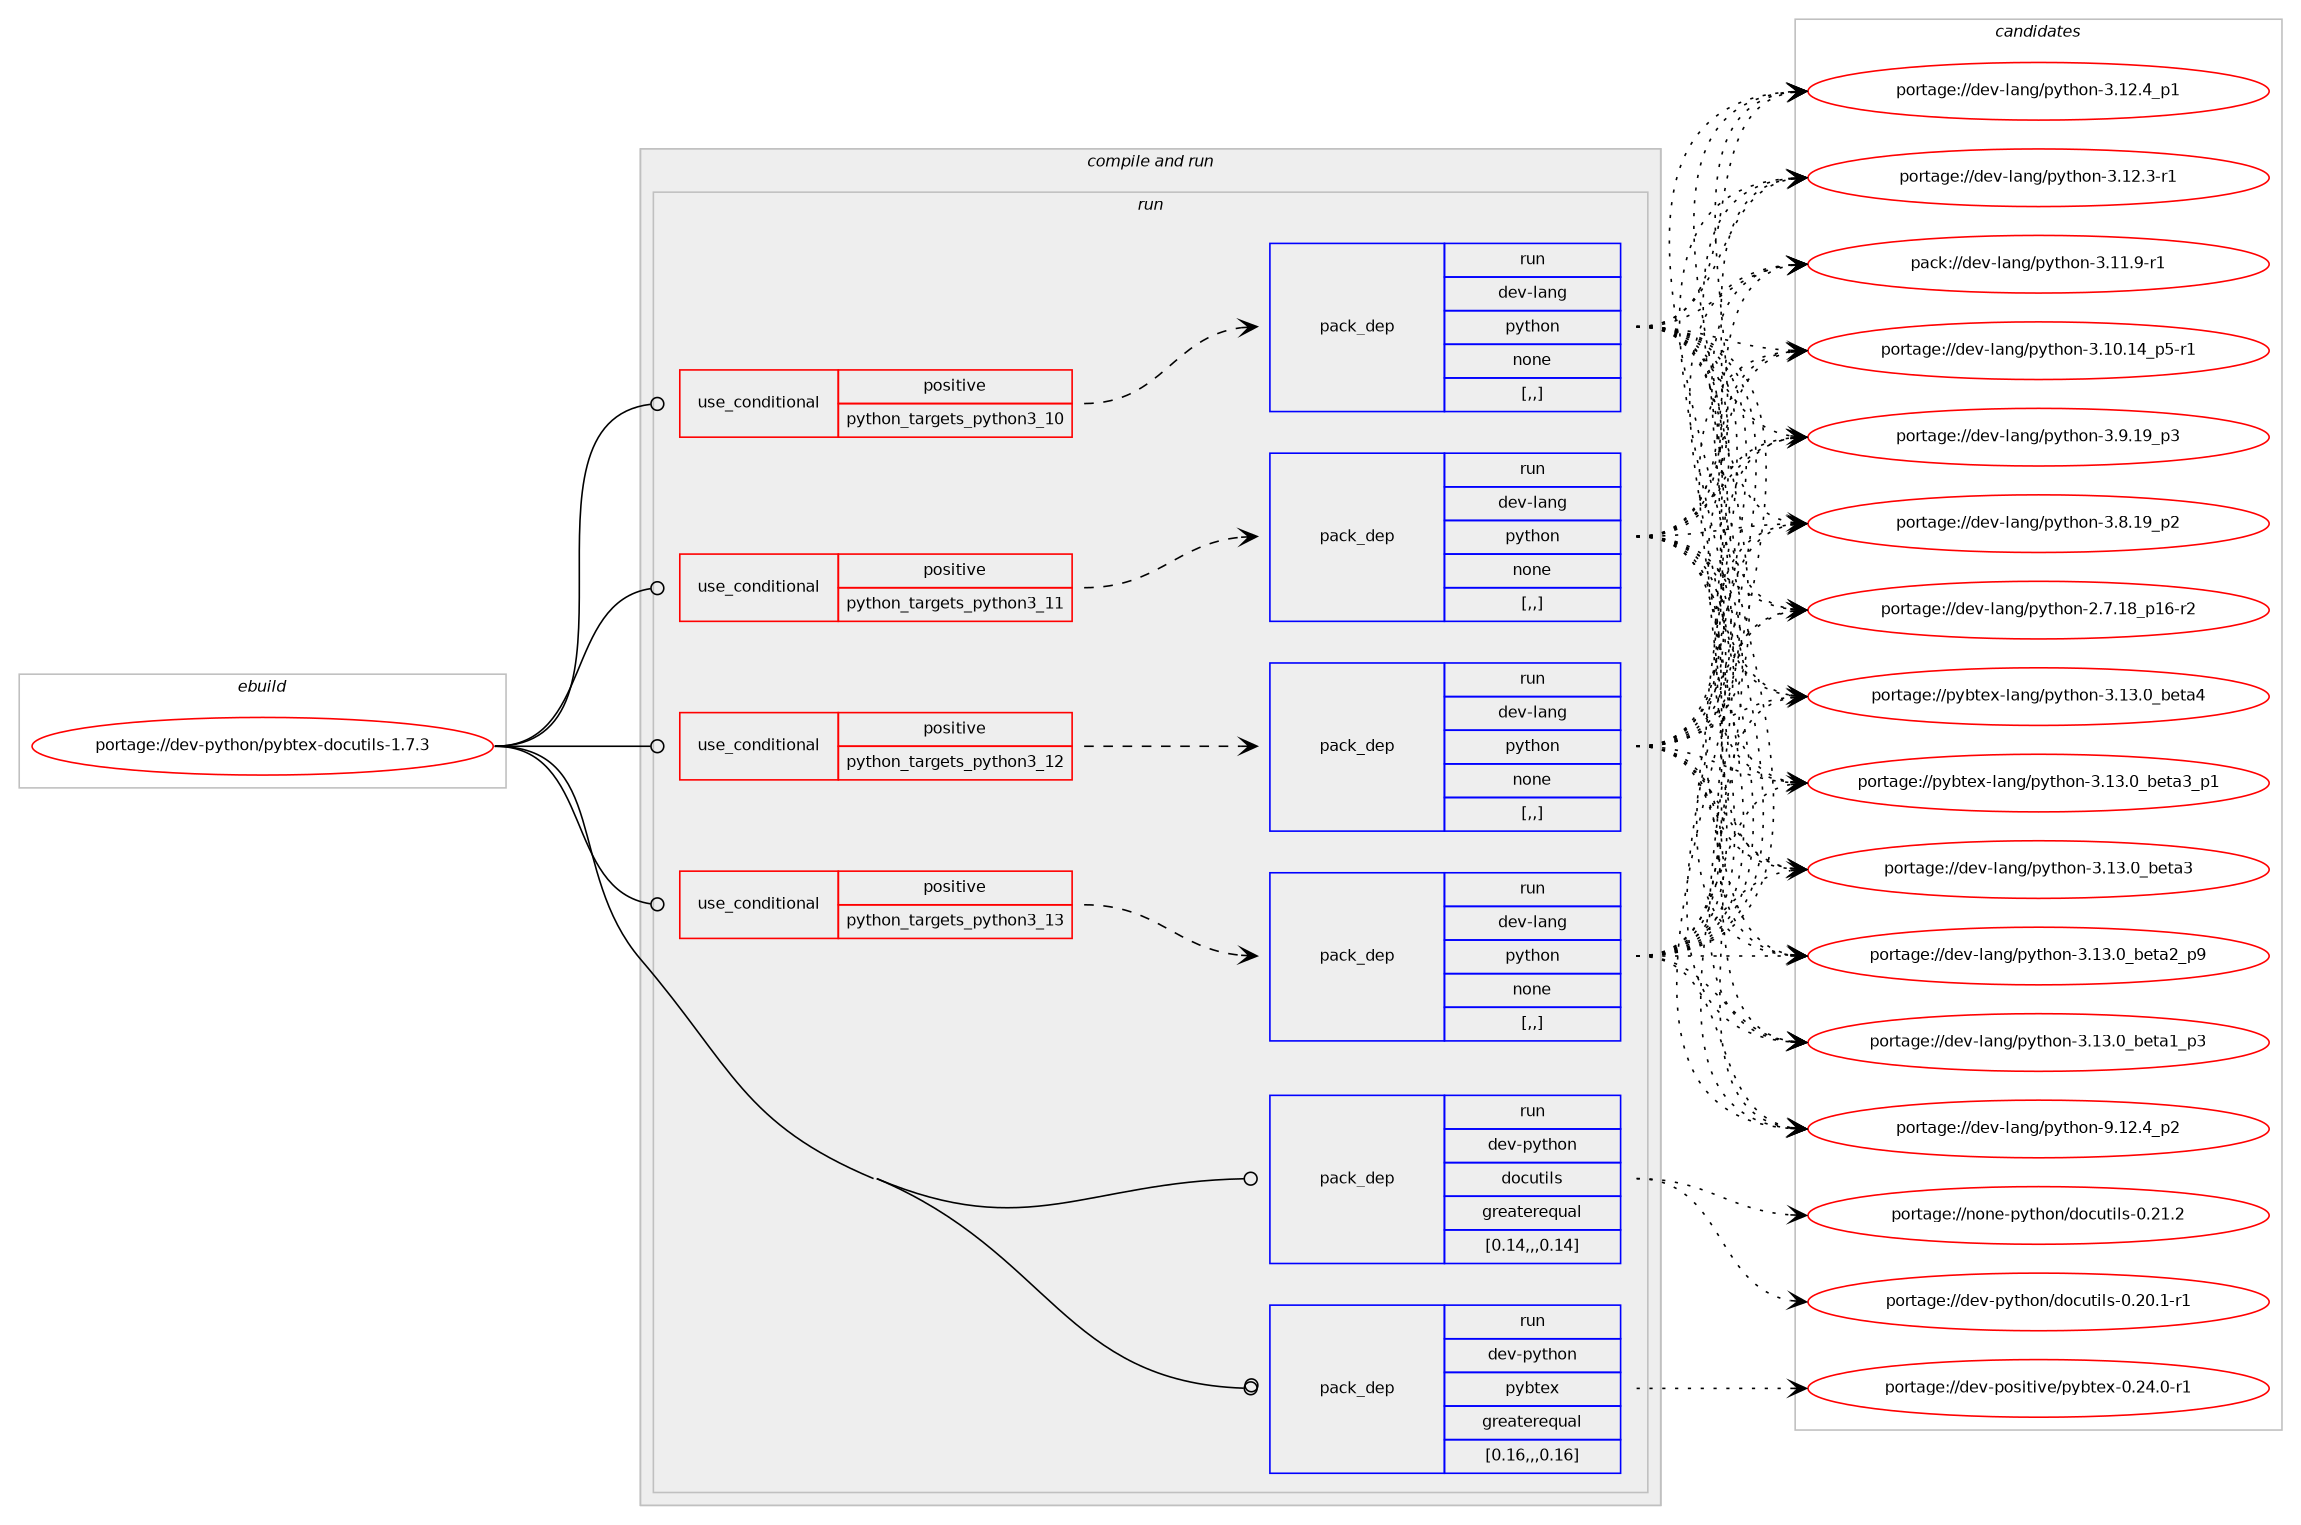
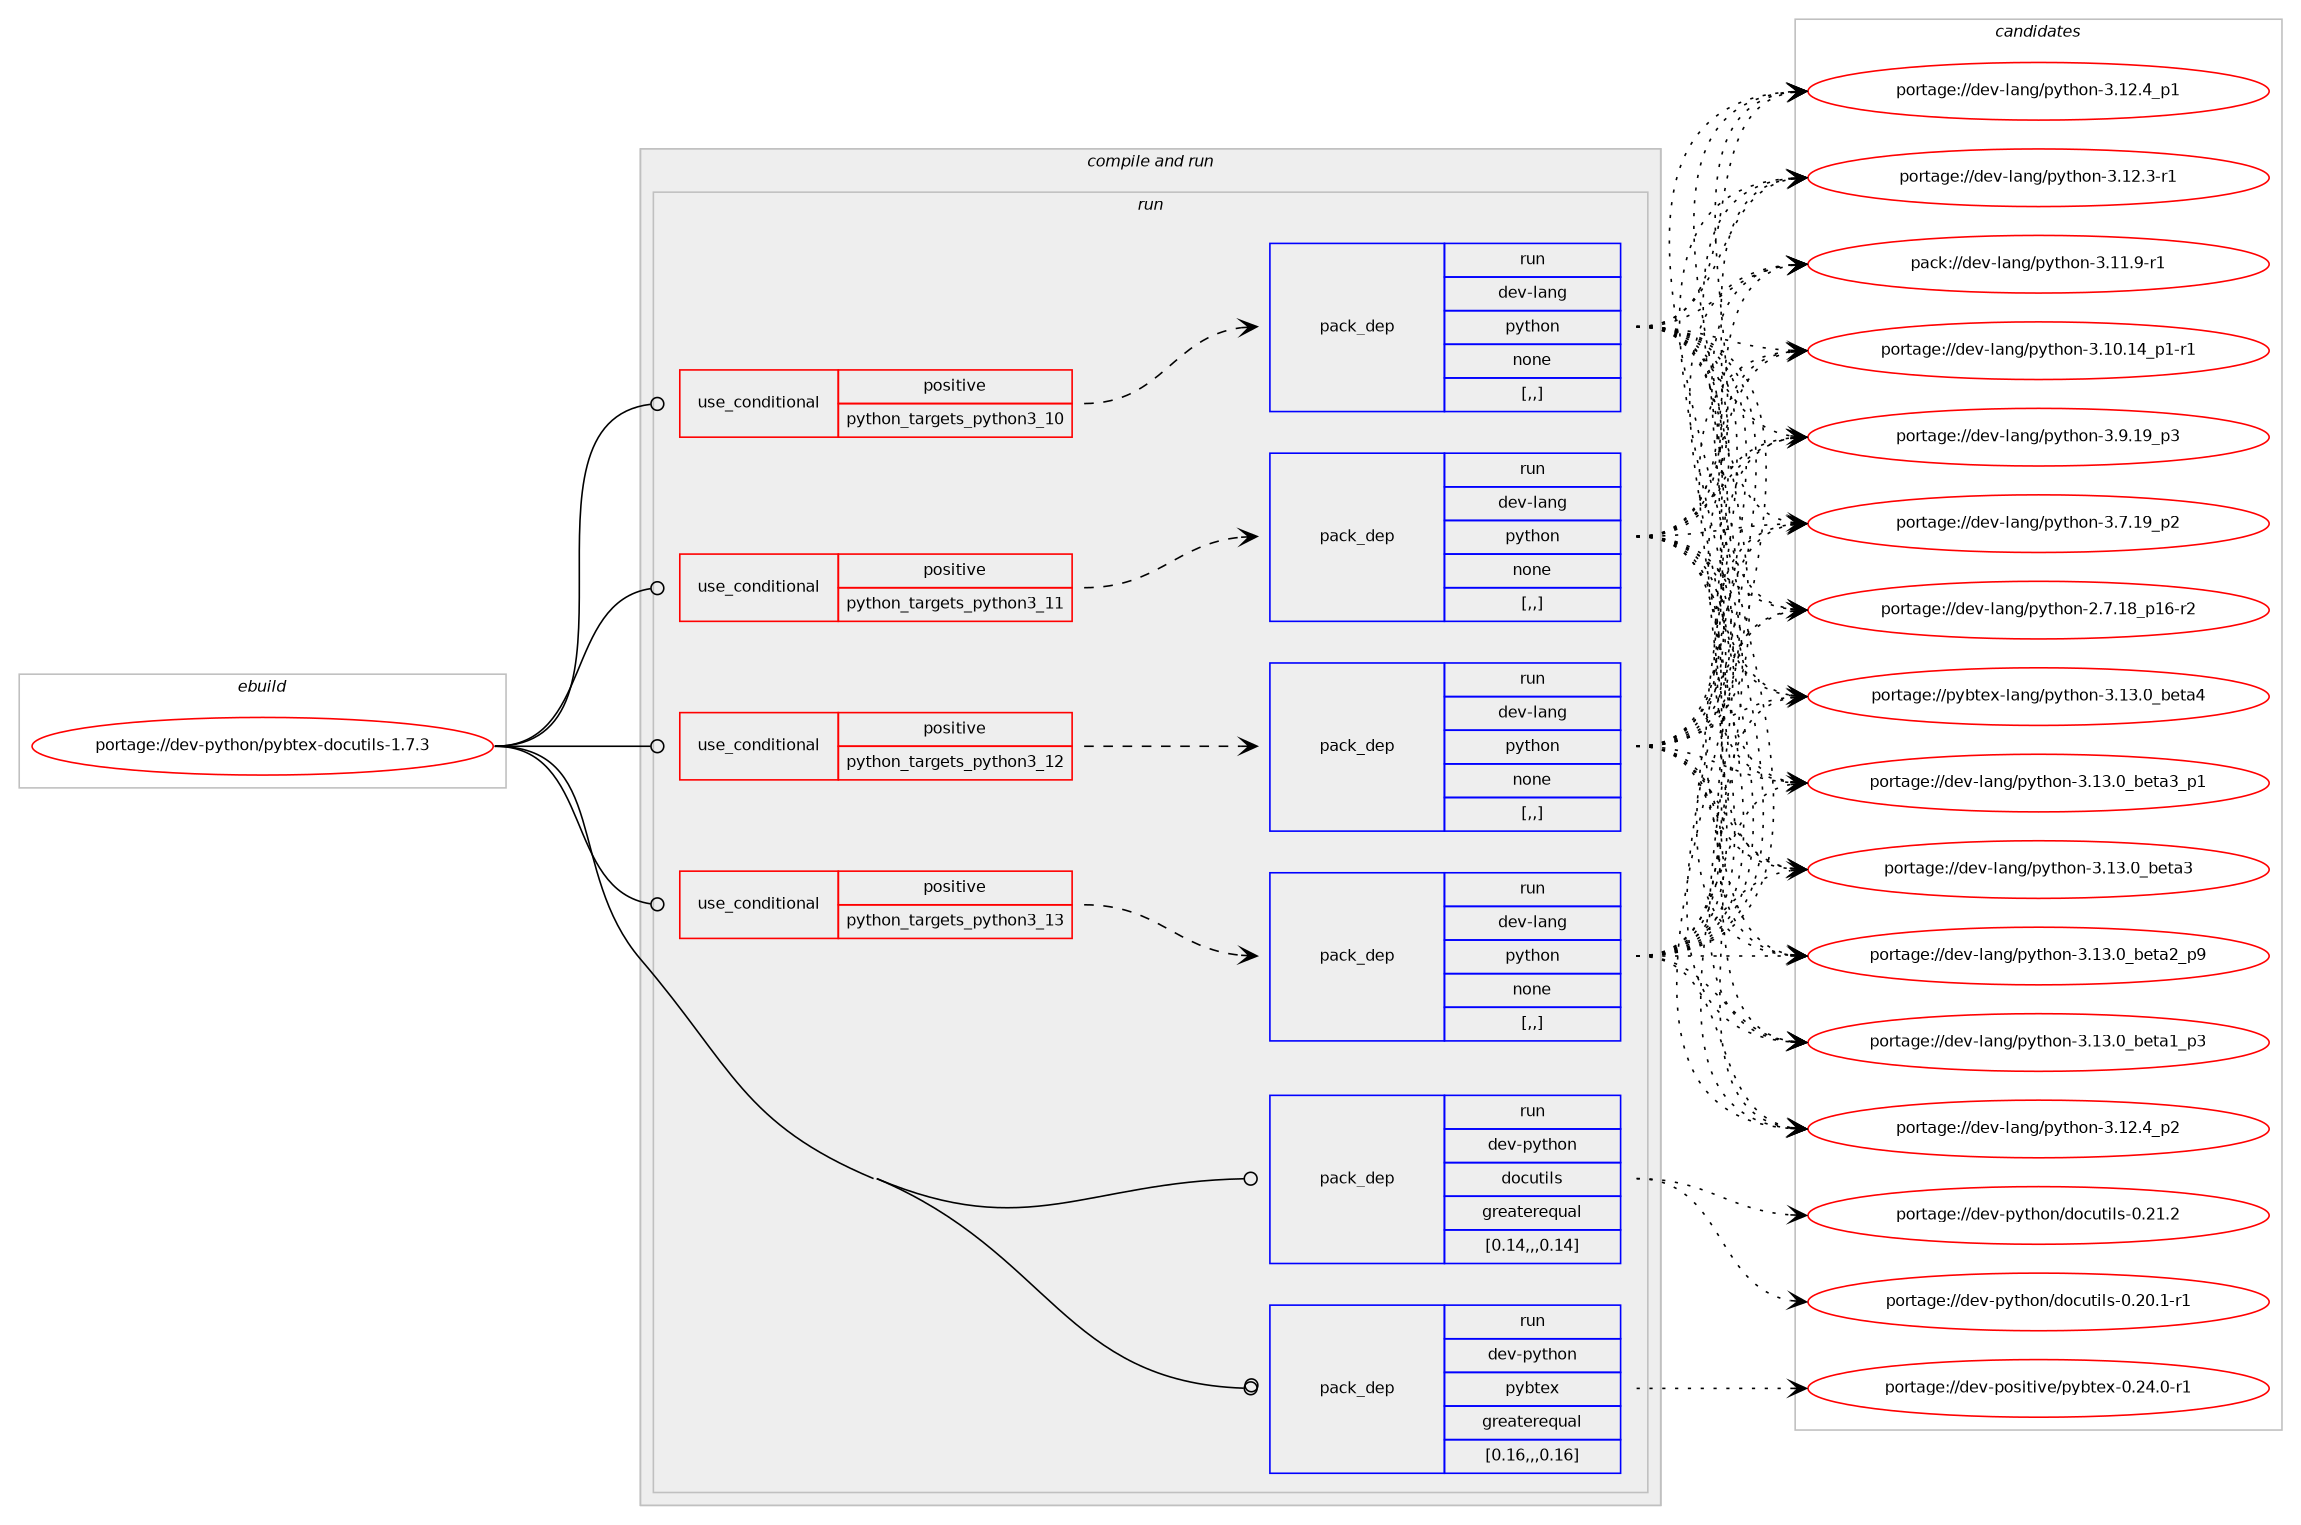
(2039, 351) -> (2039, 351)
(2039, 524) -> (2039, 524)
(2039, 783) -> (2039, 783)
(2039, 1129) -> (2039, 1129)
(2039, 1215) -> (2039, 1215)
